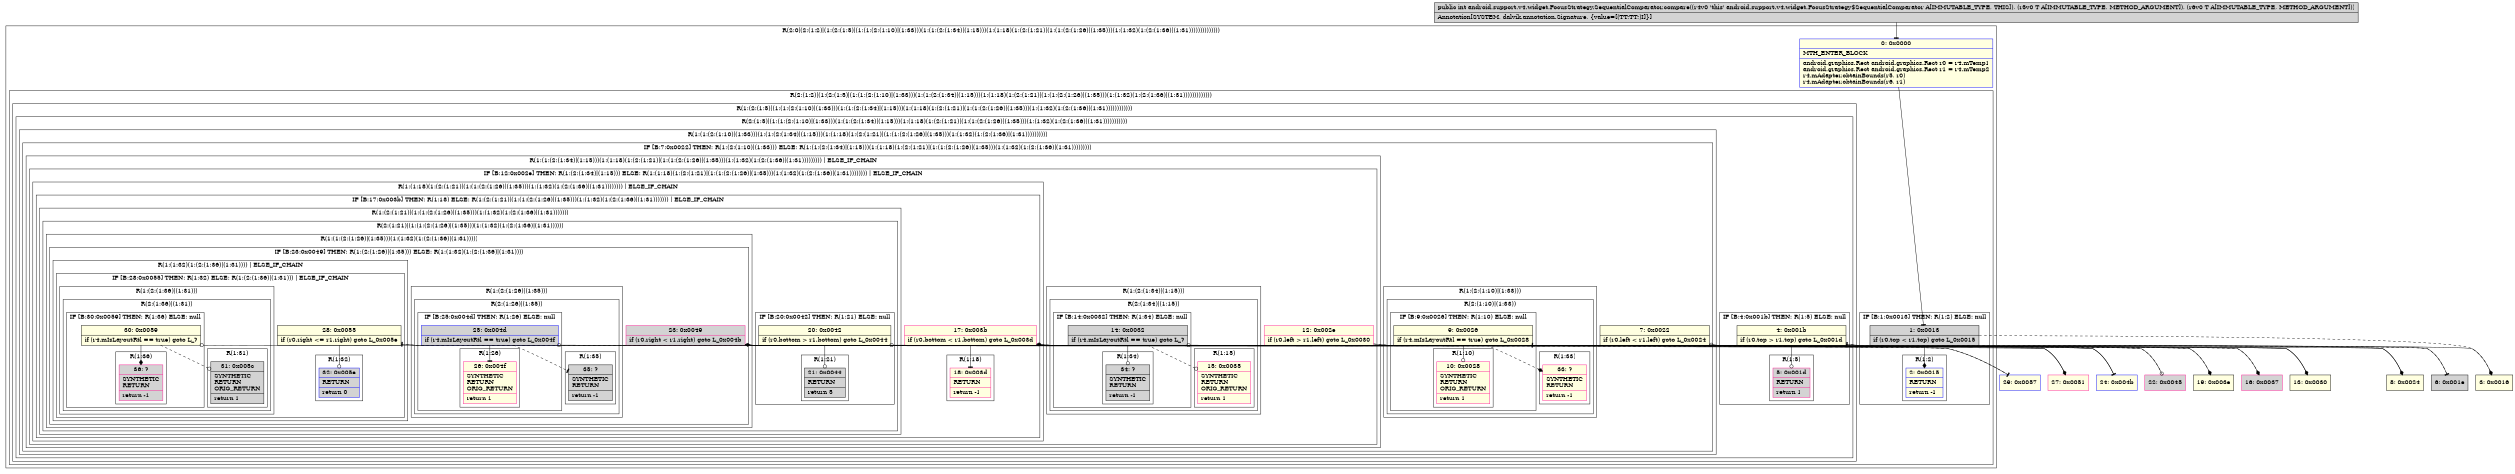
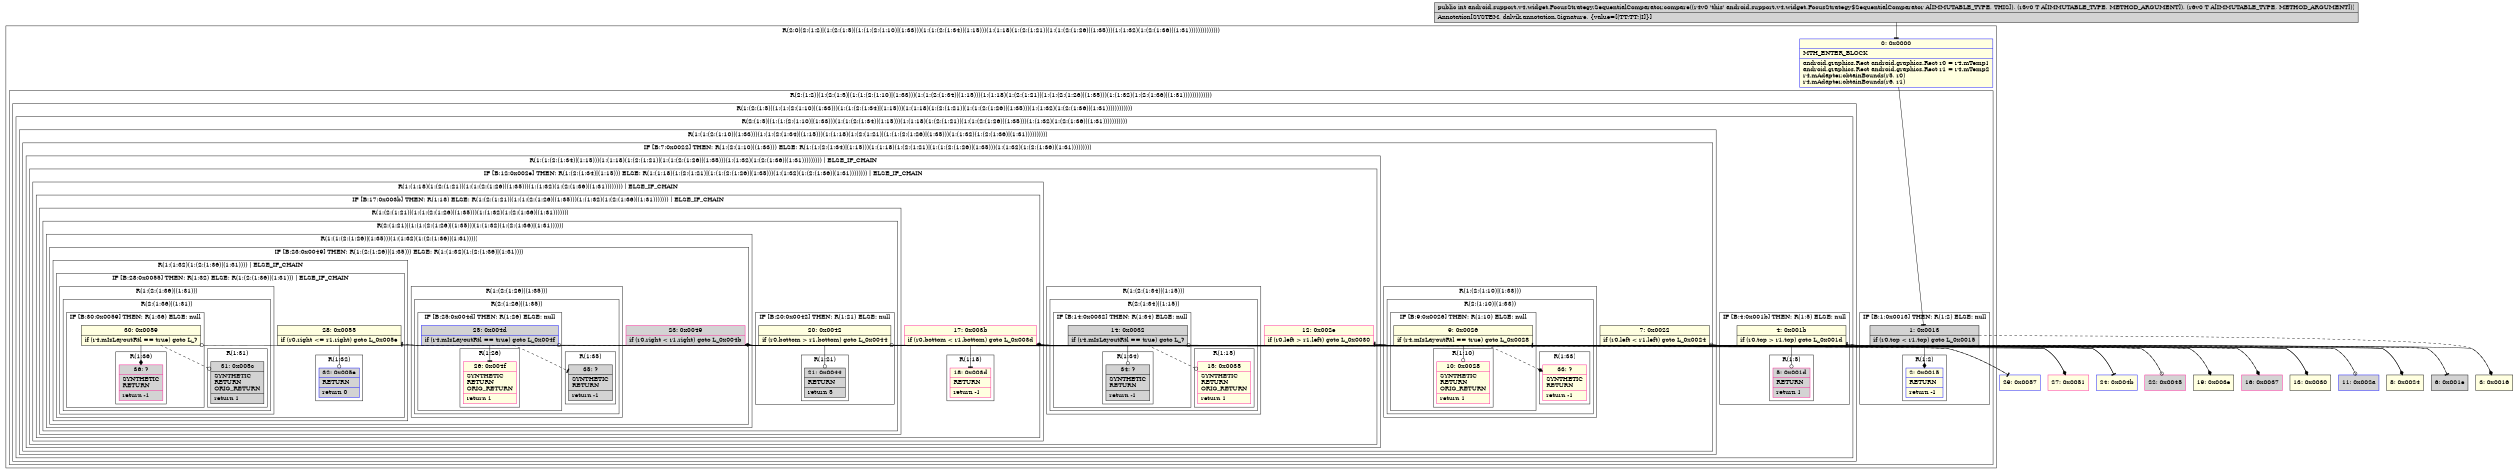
none -> (2359, 383)
